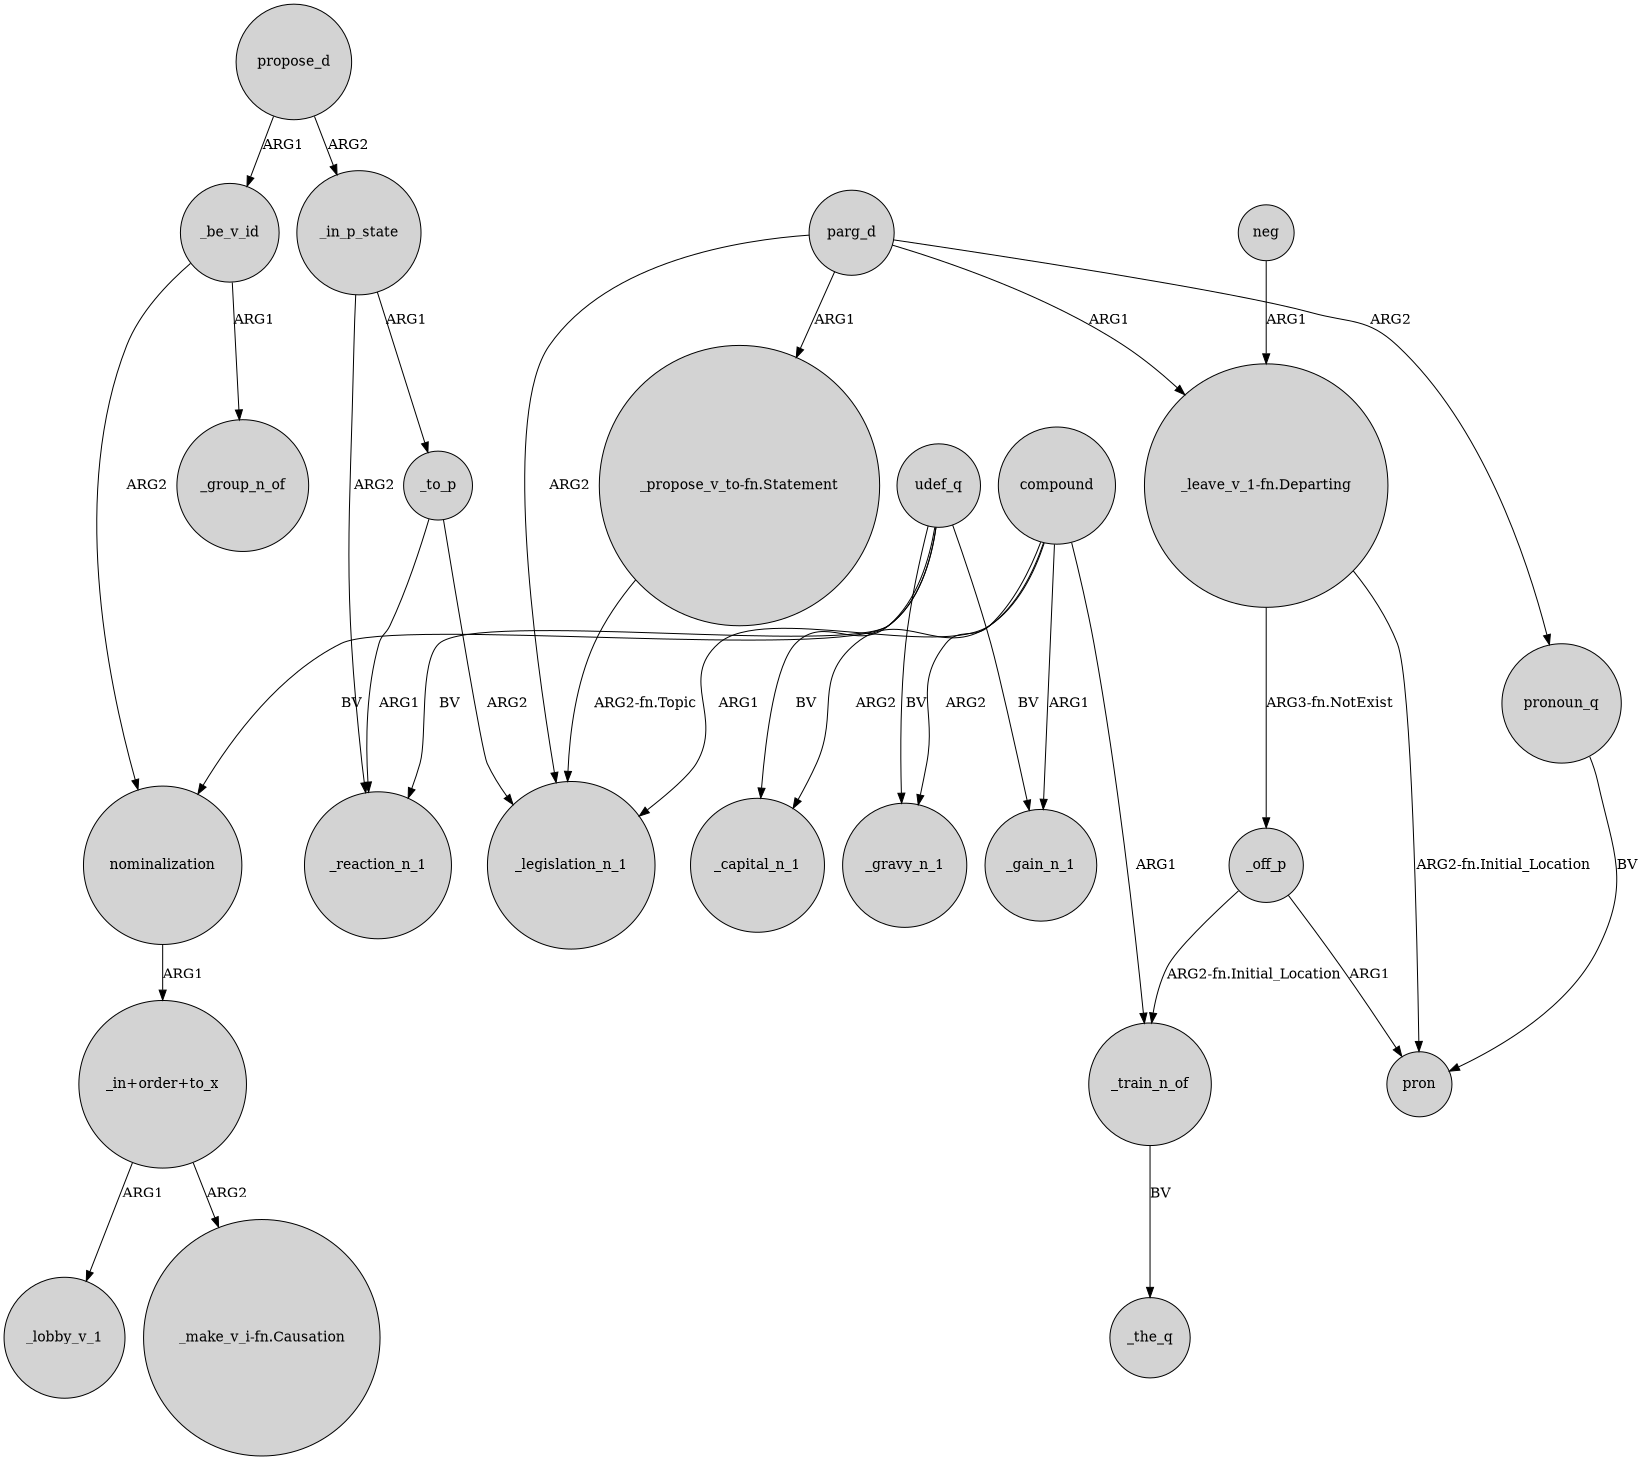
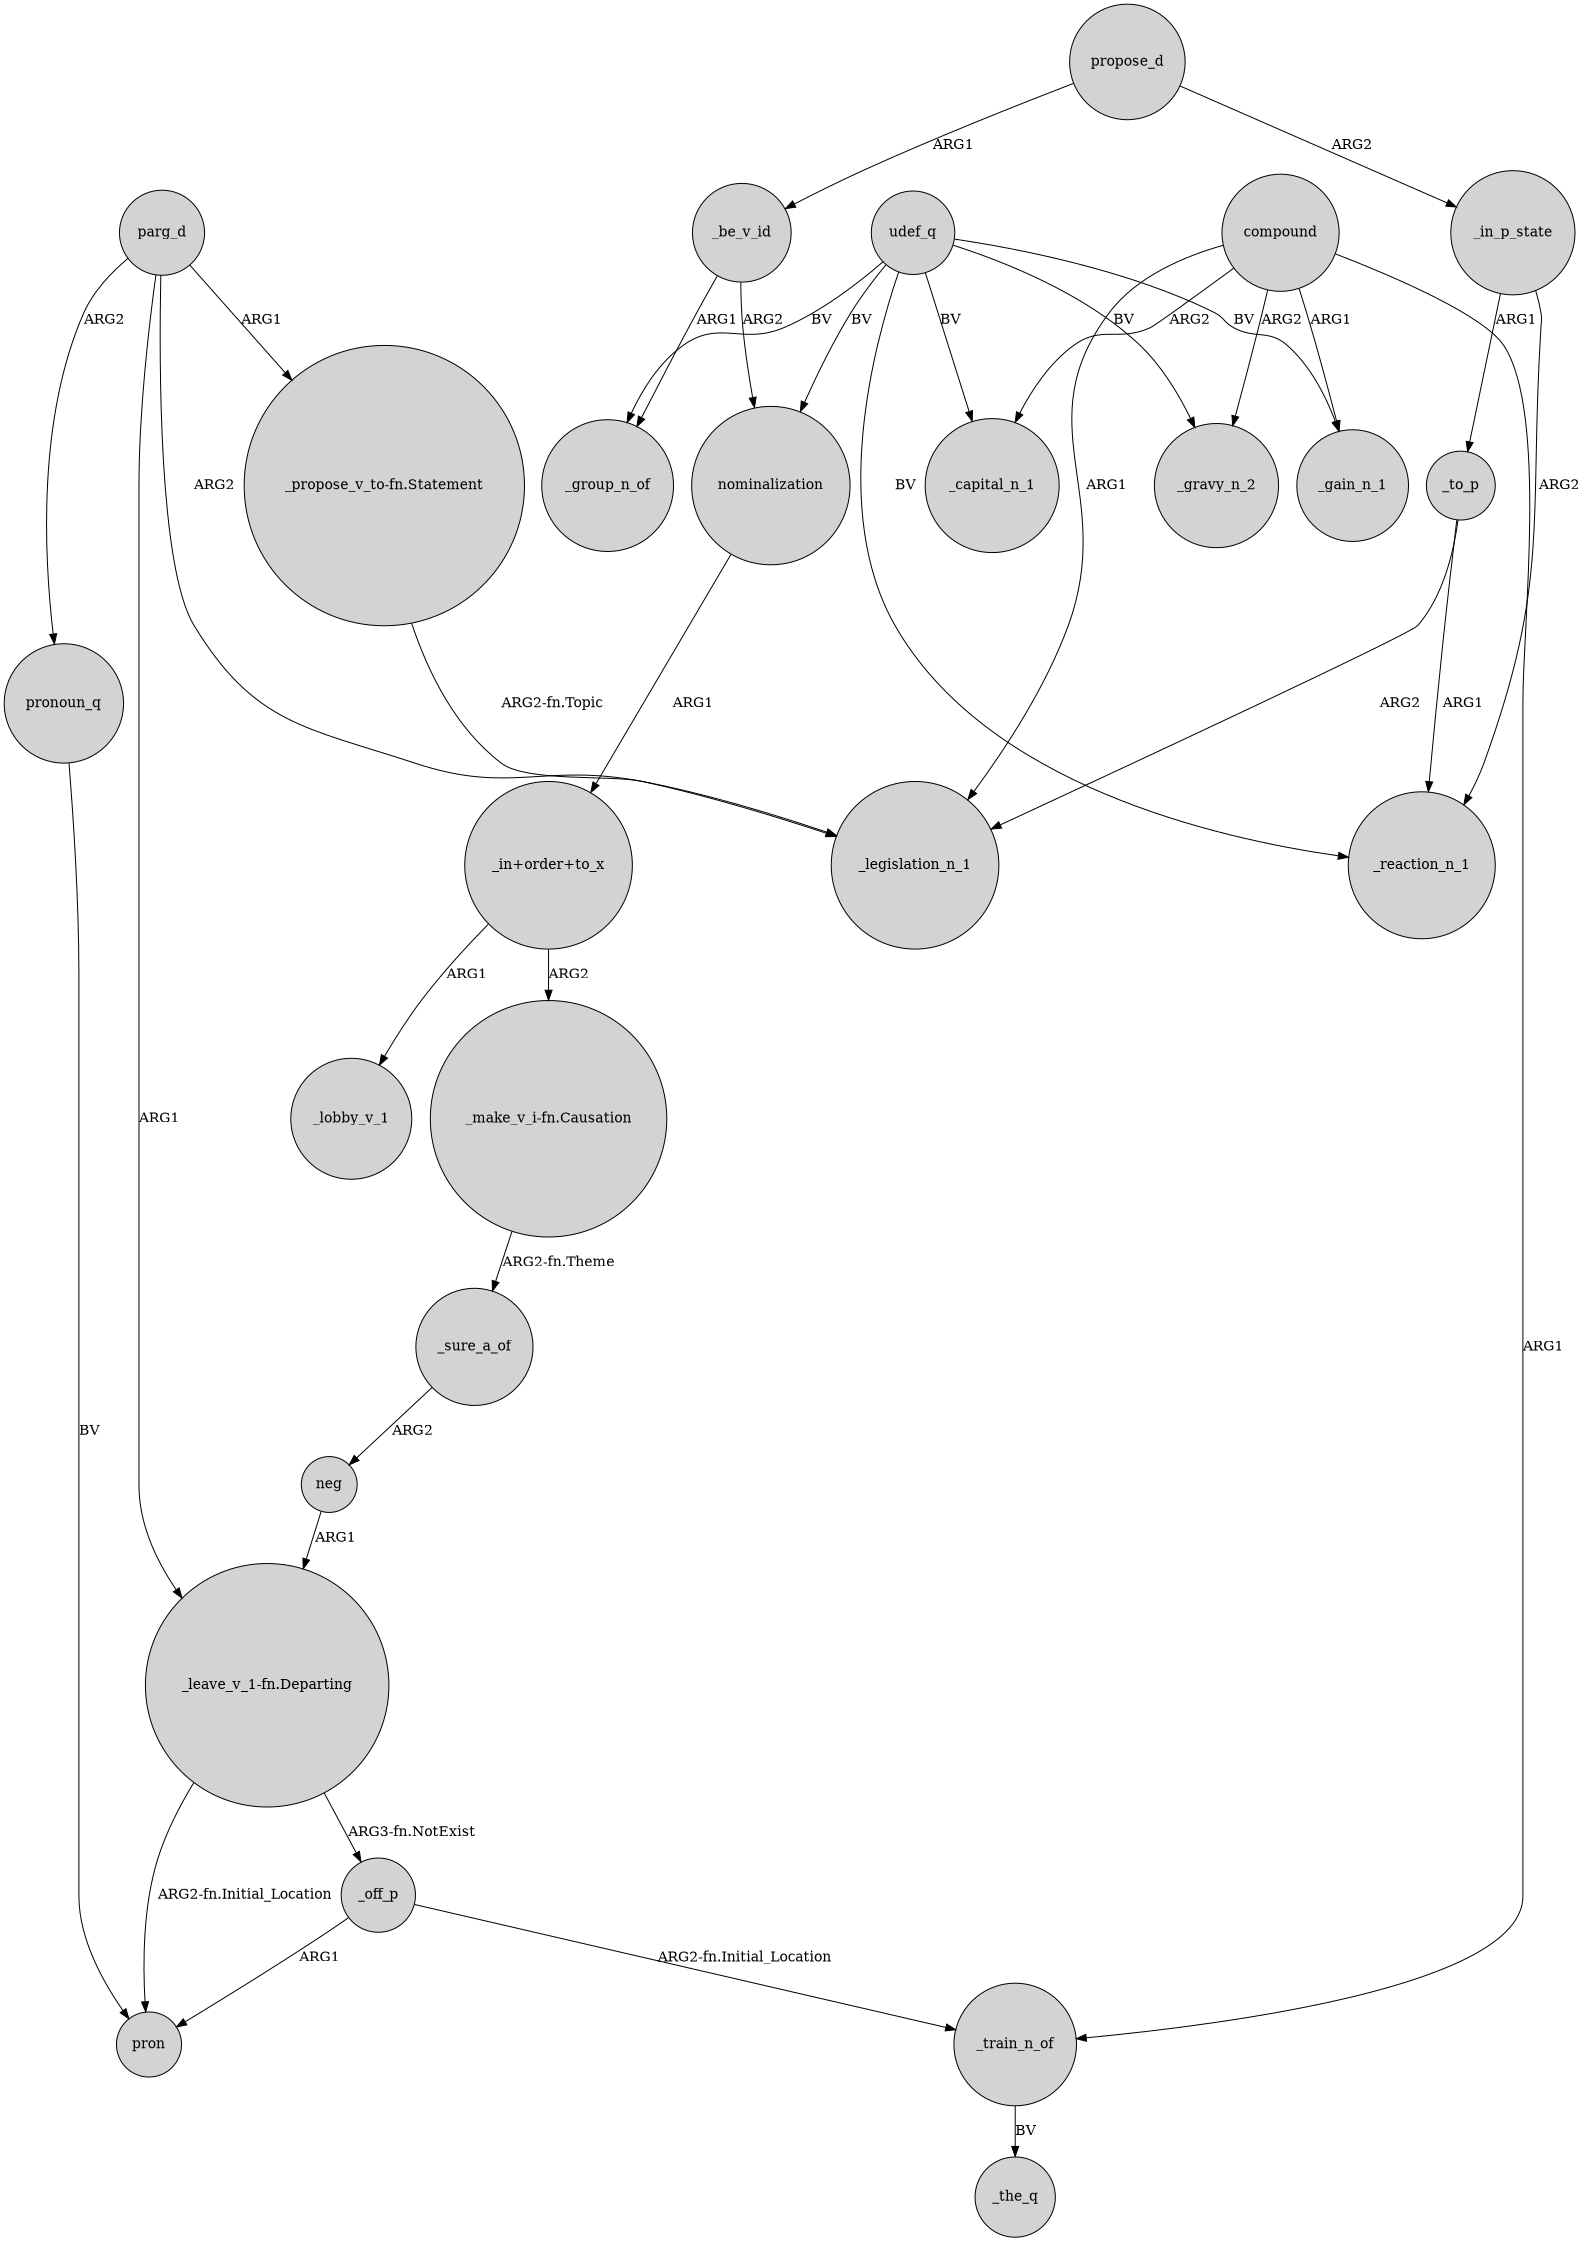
none -> (757, 334)
(905, 865) -> (1216, 486)
none -> (474, 1347)
